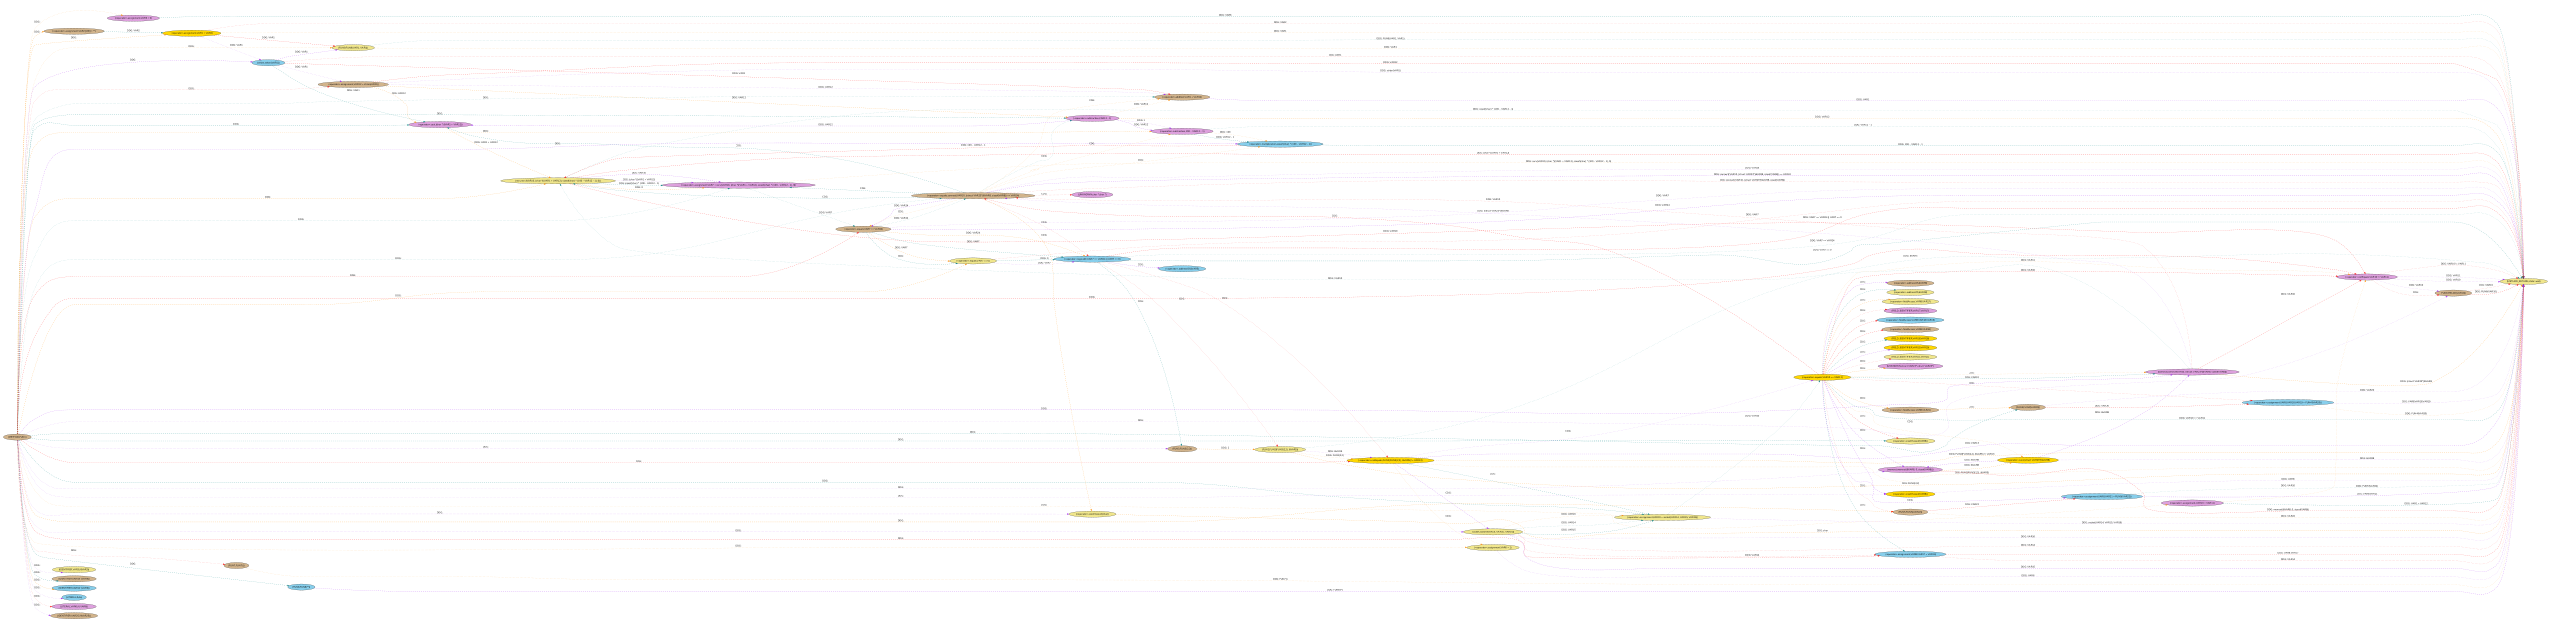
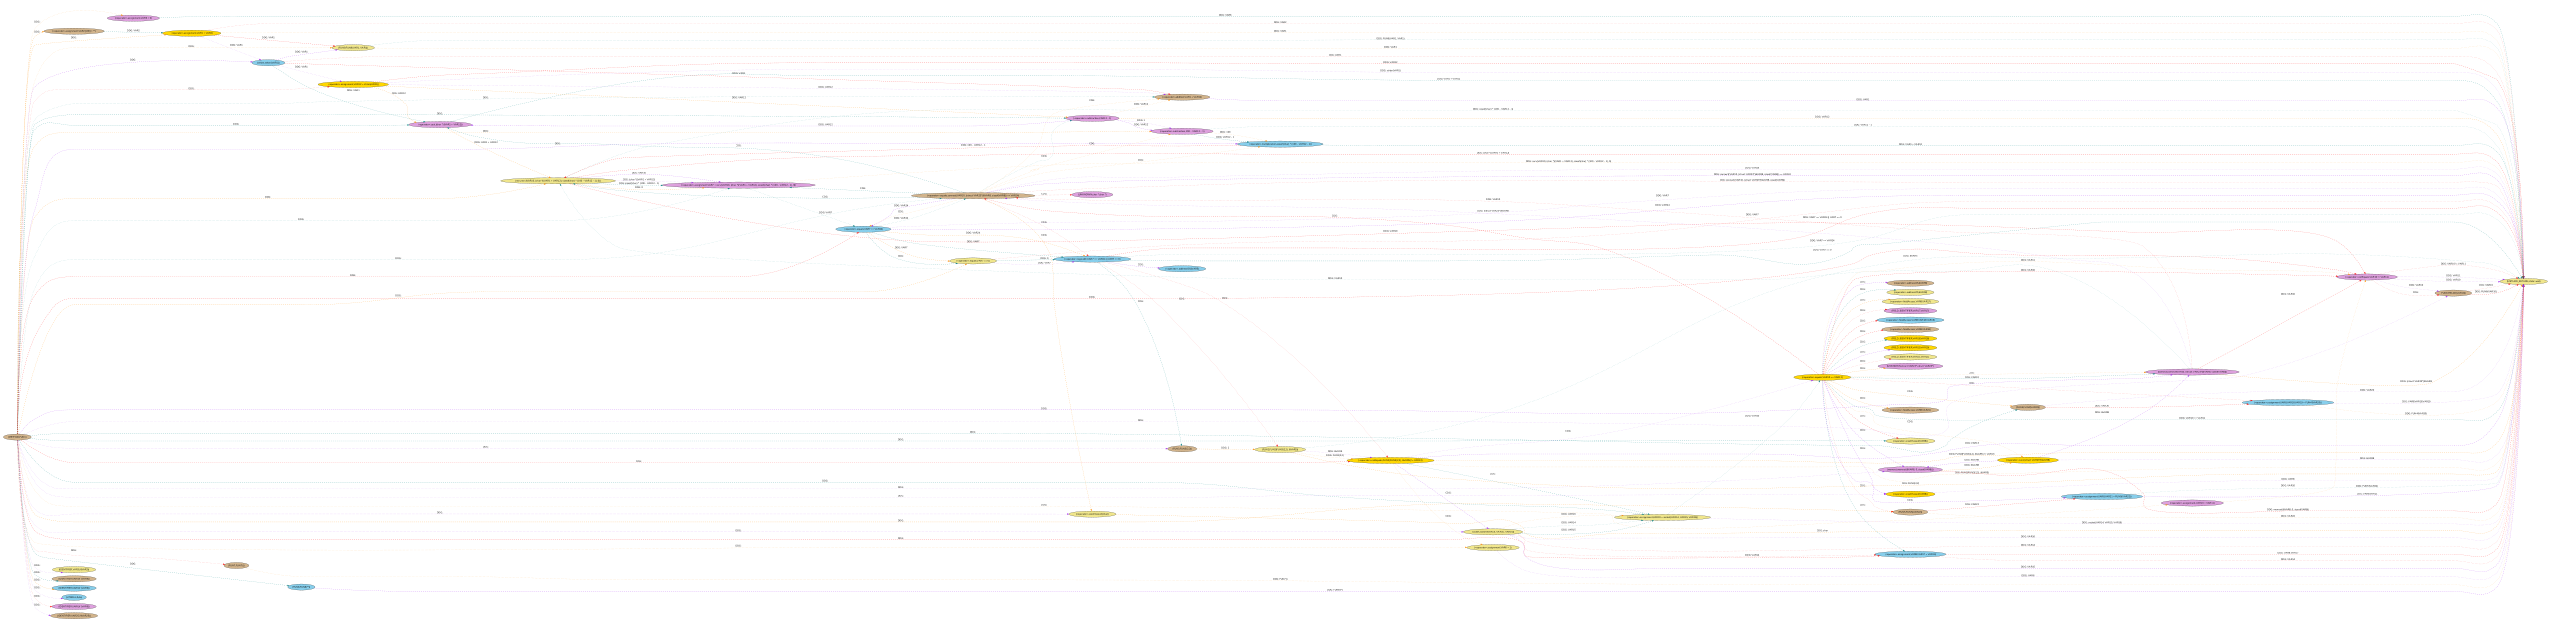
(353, 84) -> (353, 84)
(1910, 144) -> (1910, 144)
(863, 229) -> (863, 229)
(1974, 409) -> (1919, 397)
(2468, 503) -> (1564, 80)
(74, 607) -> (74, 607)
